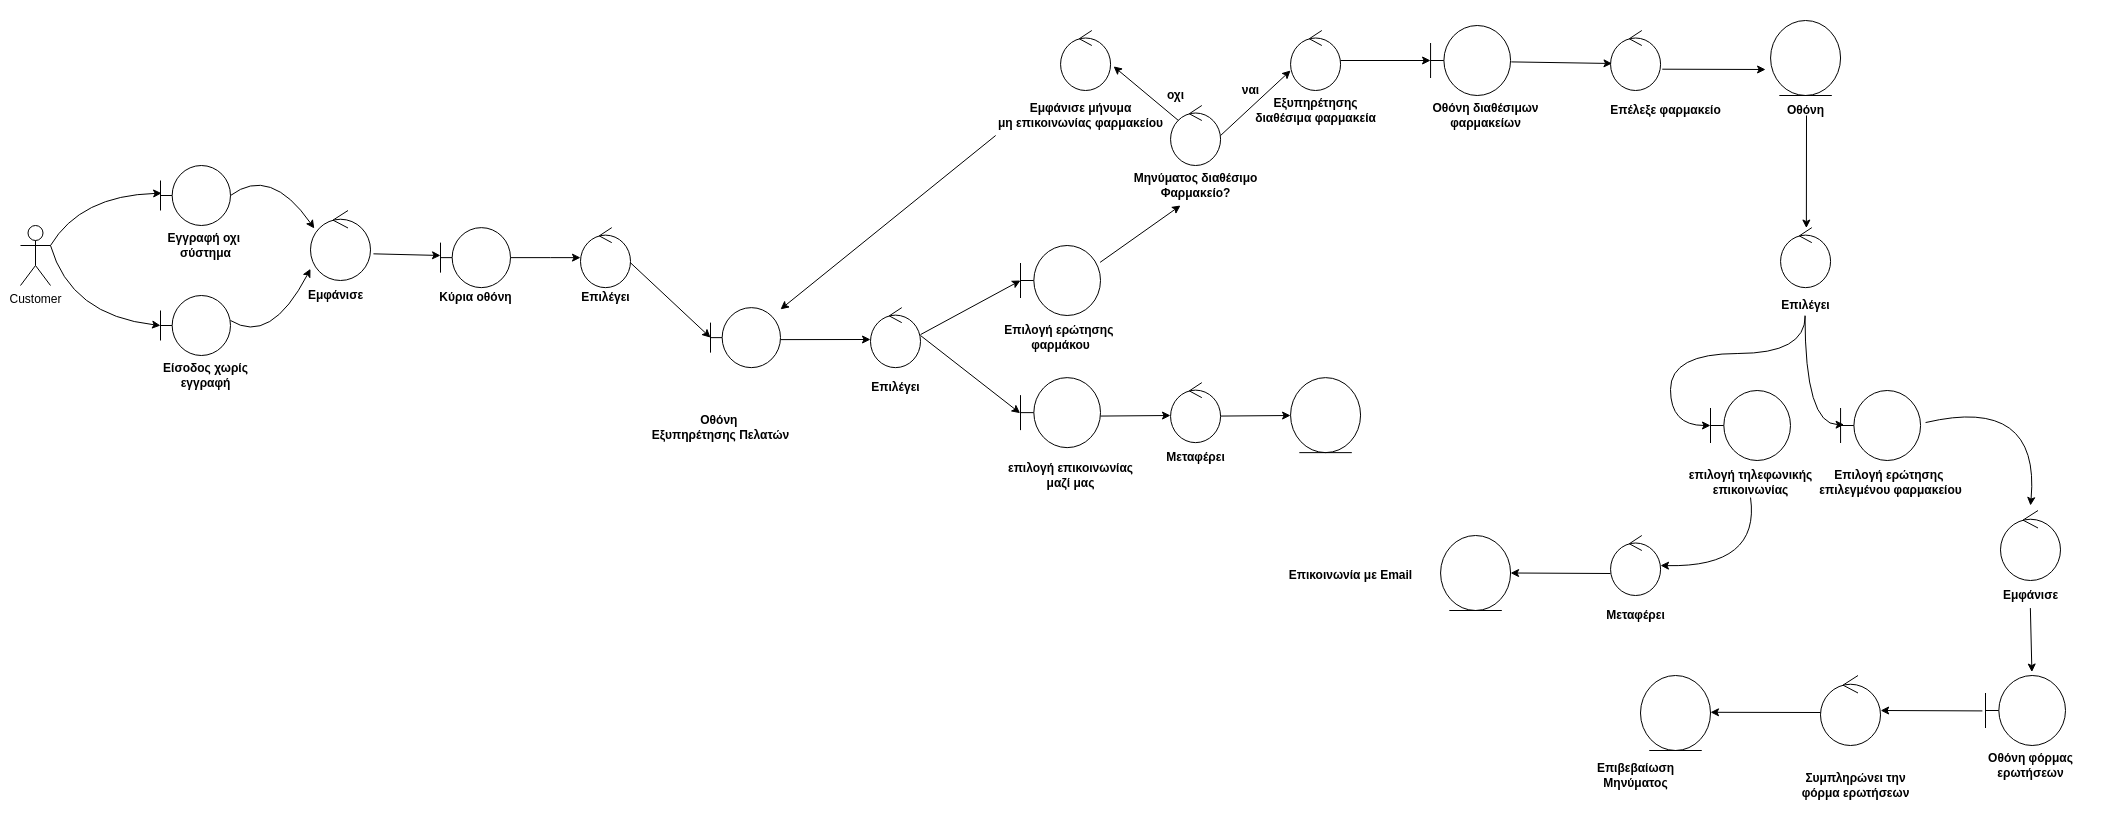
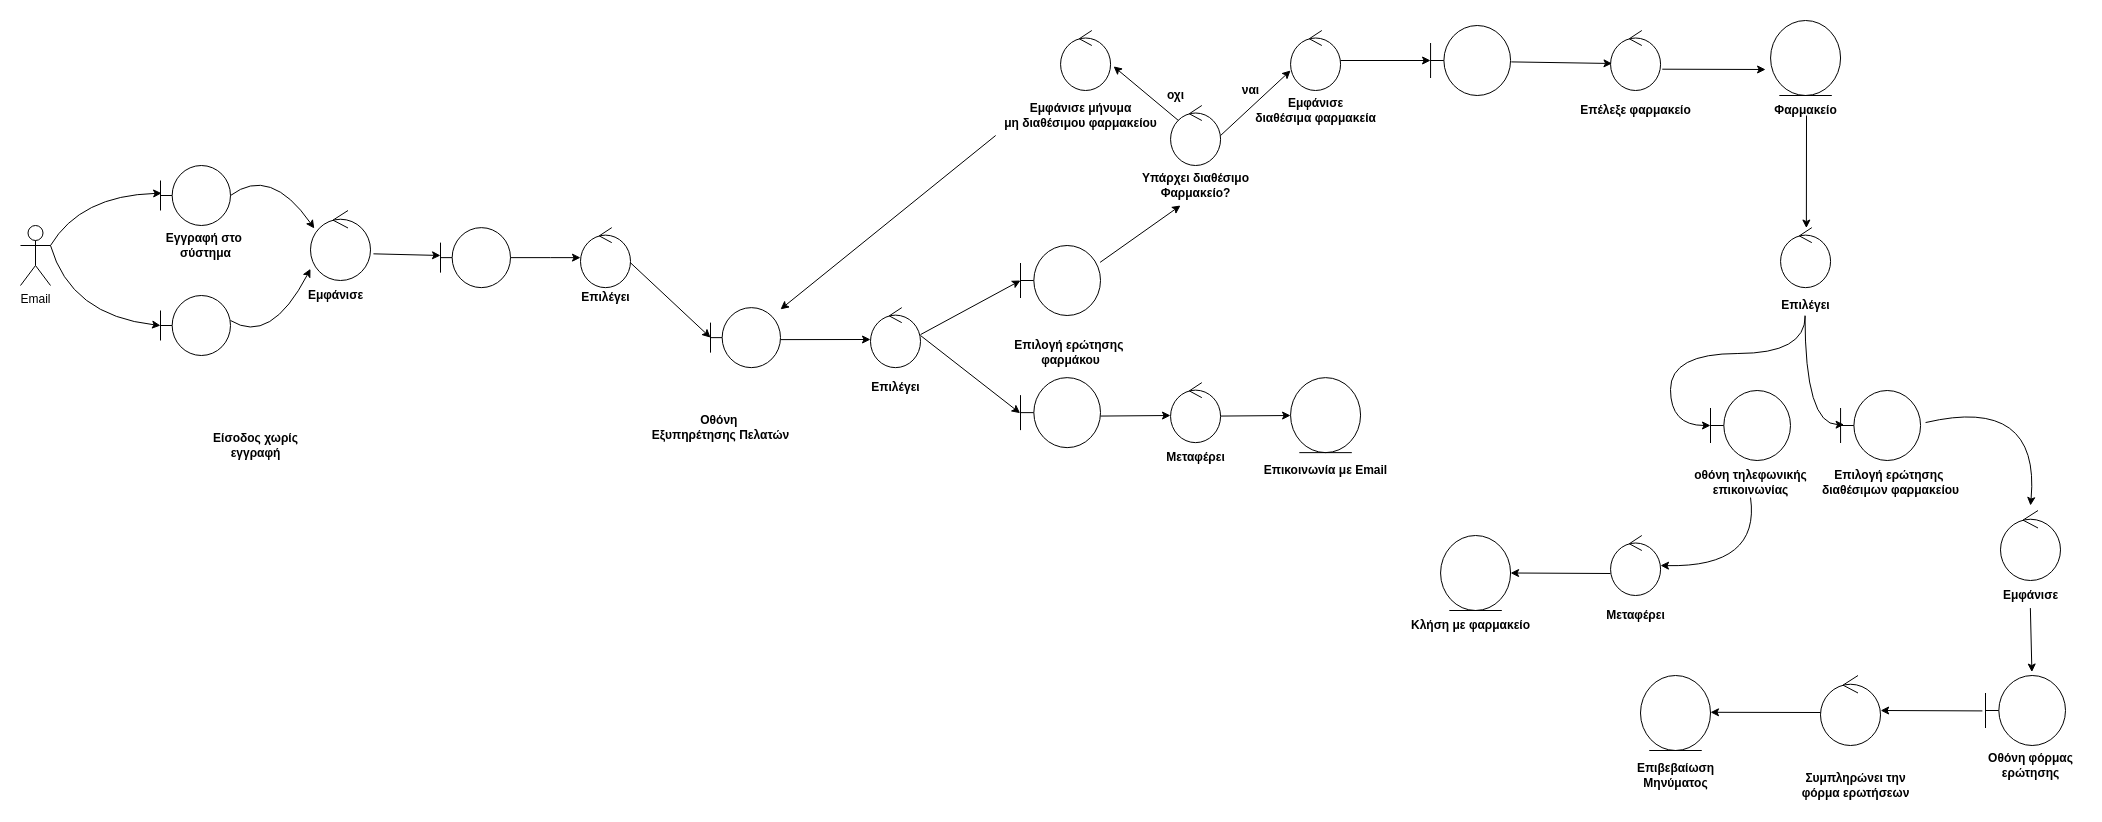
(1316, 111) -> (1316, 111)
(1666, 111) -> (1636, 111)
(1806, 111) -> (1806, 111)
(1081, 116) -> (1081, 116)
(1486, 116) -> none
(1196, 186) -> (1196, 186)
(206, 246) -> (206, 246)
(476, 298) -> none
(36, 300) -> (36, 300)
(1061, 338) -> (1071, 353)
(206, 376) -> (256, 446)
(1071, 476) -> none
(1751, 483) -> (1751, 483)
(1891, 483) -> (1891, 483)
(1351, 576) -> (1326, 471)
none -> (1471, 626)
(2031, 766) -> (2031, 766)
(1636, 776) -> (1676, 776)
